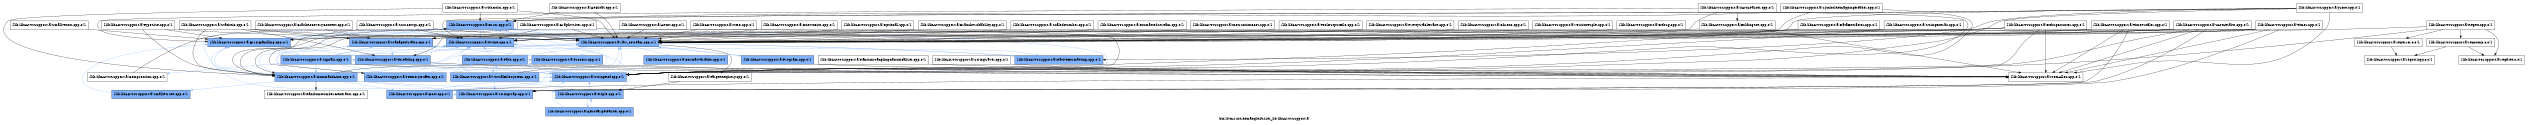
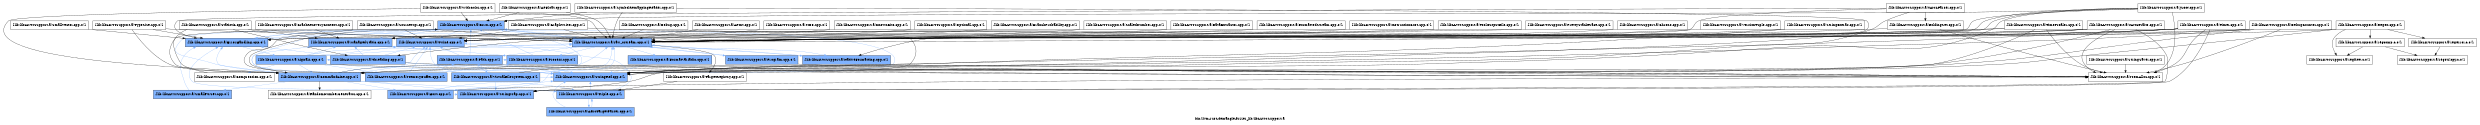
(392, 50) -> (360, 52)
(873, 60) -> none
(1214, 61) -> none
